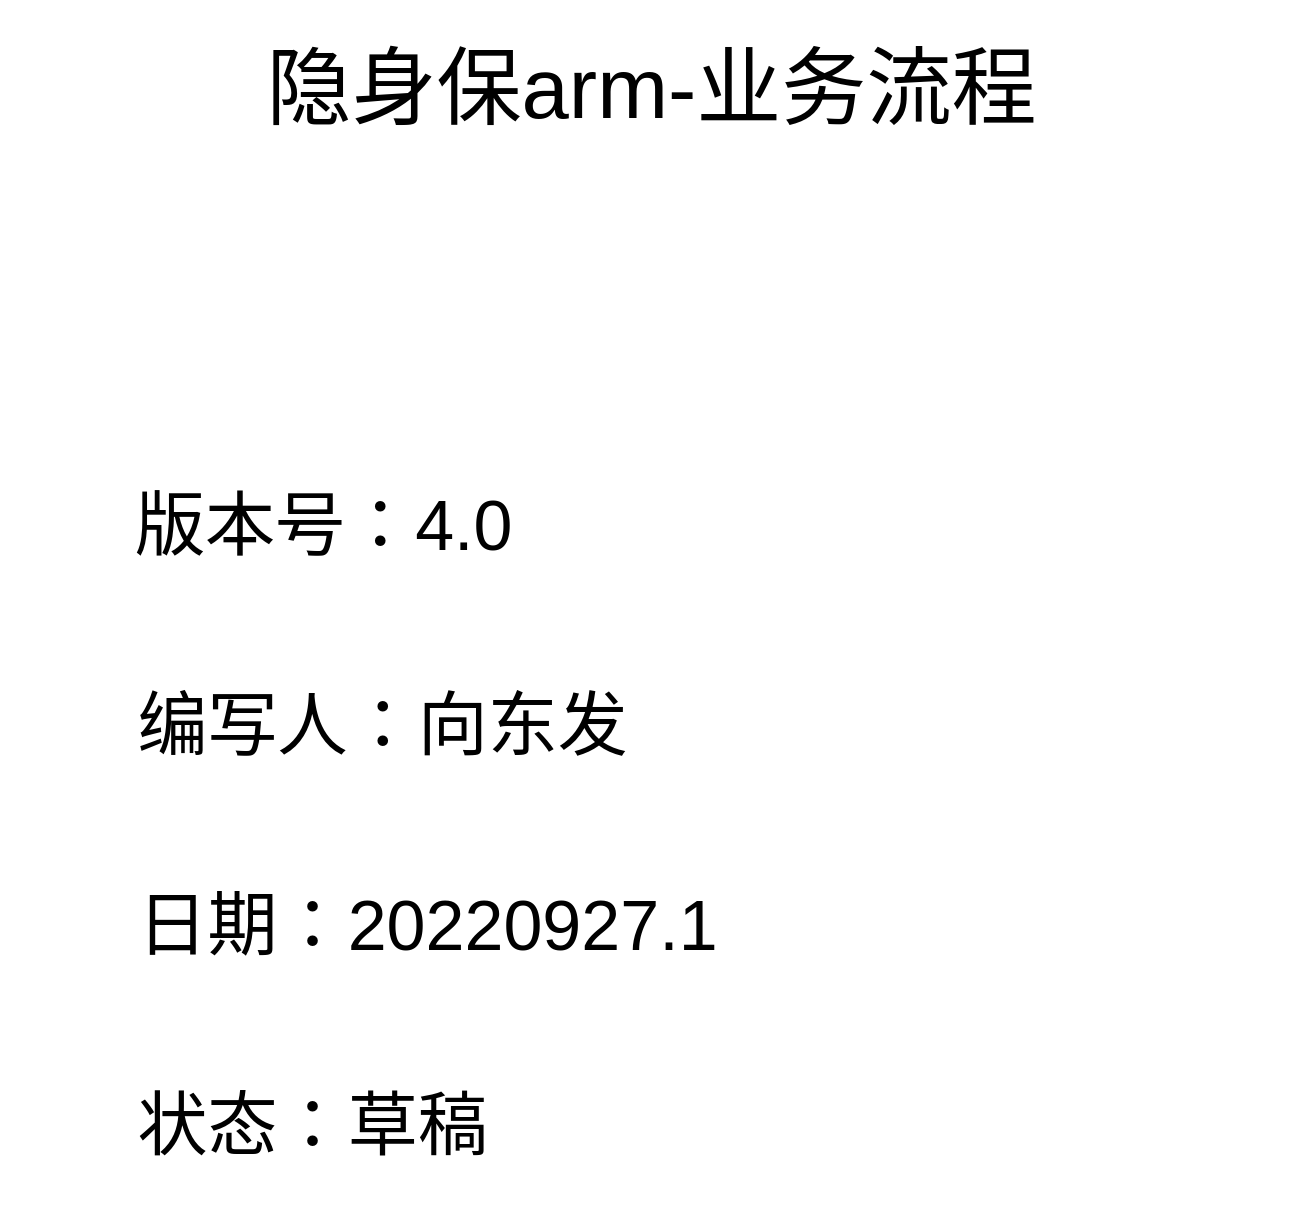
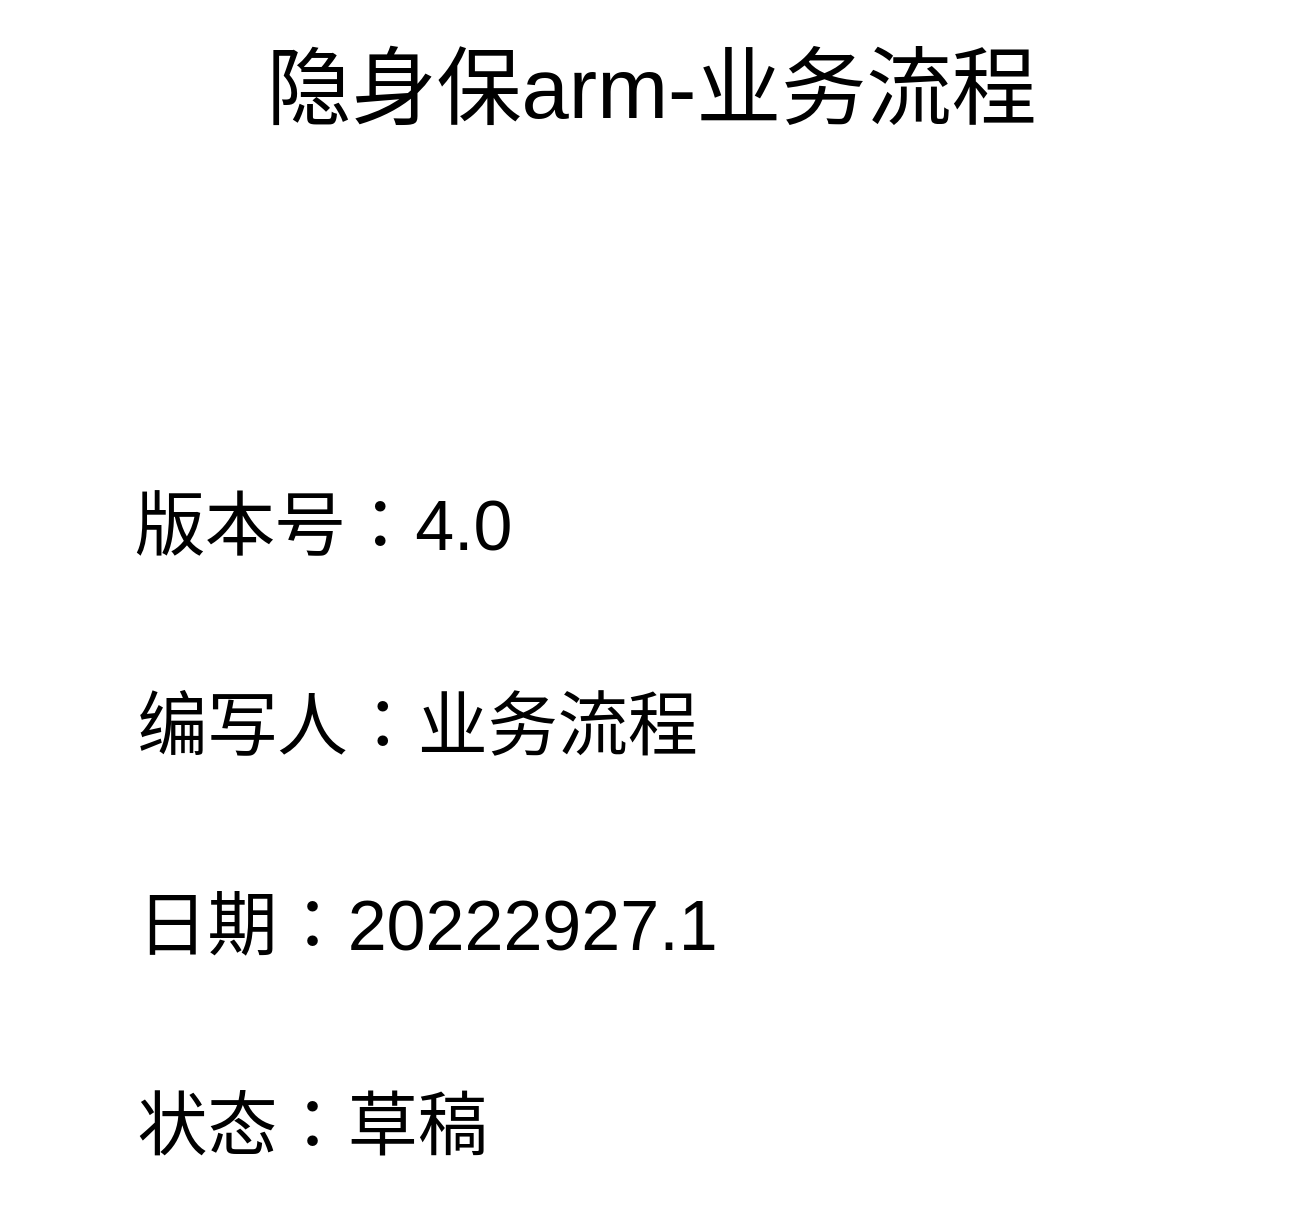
(384, 726) -> (419, 726)
(431, 926) -> (431, 926)
